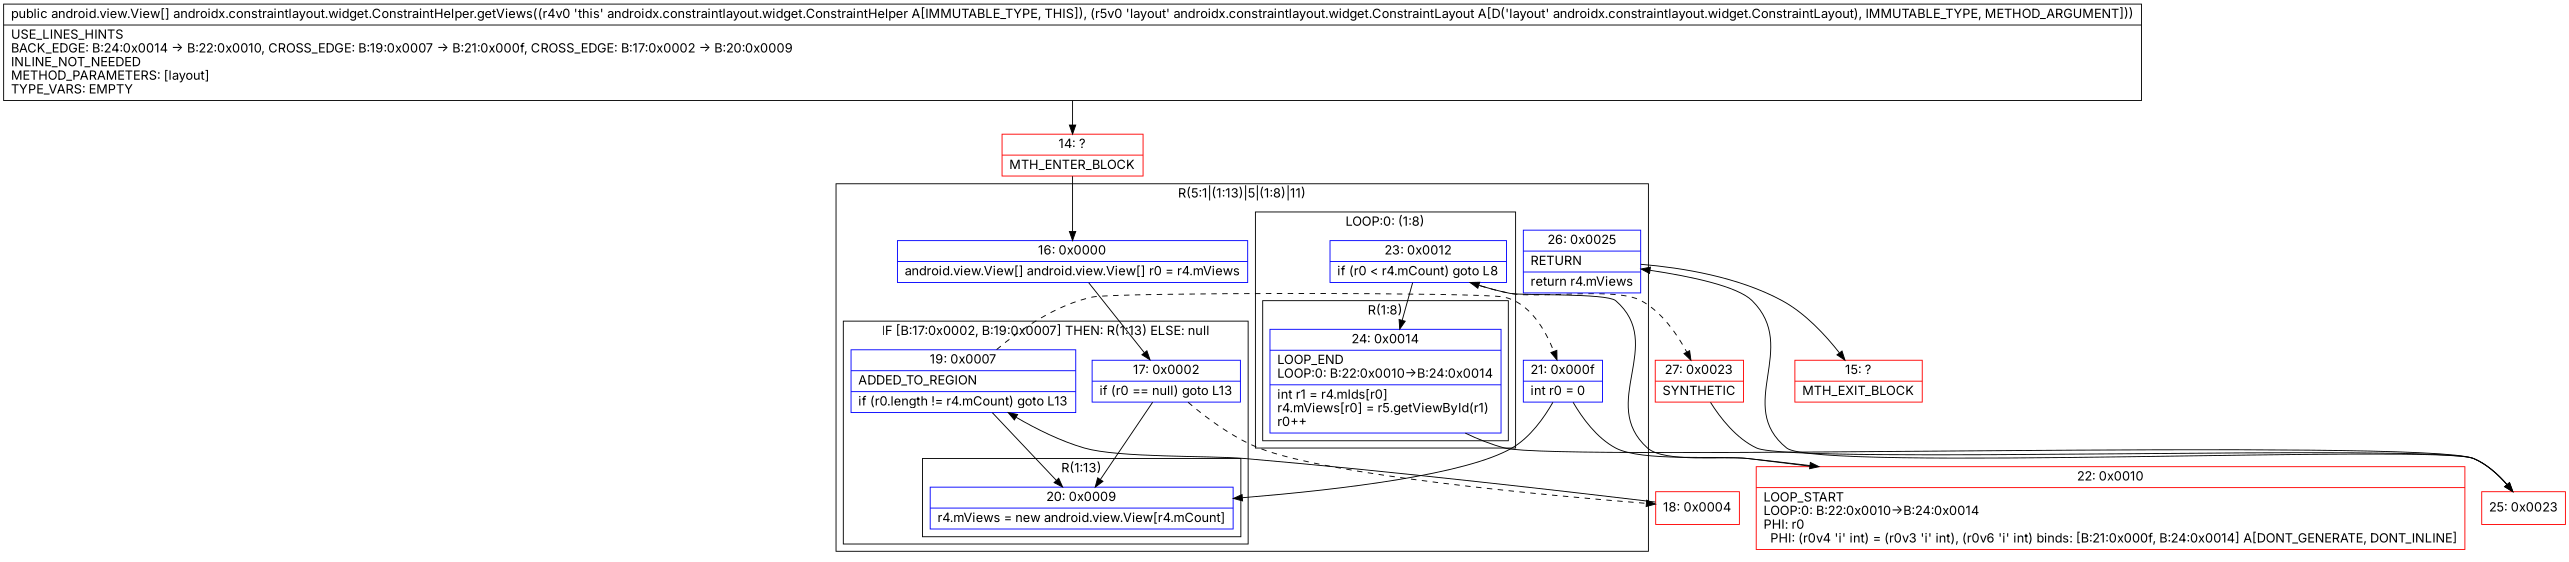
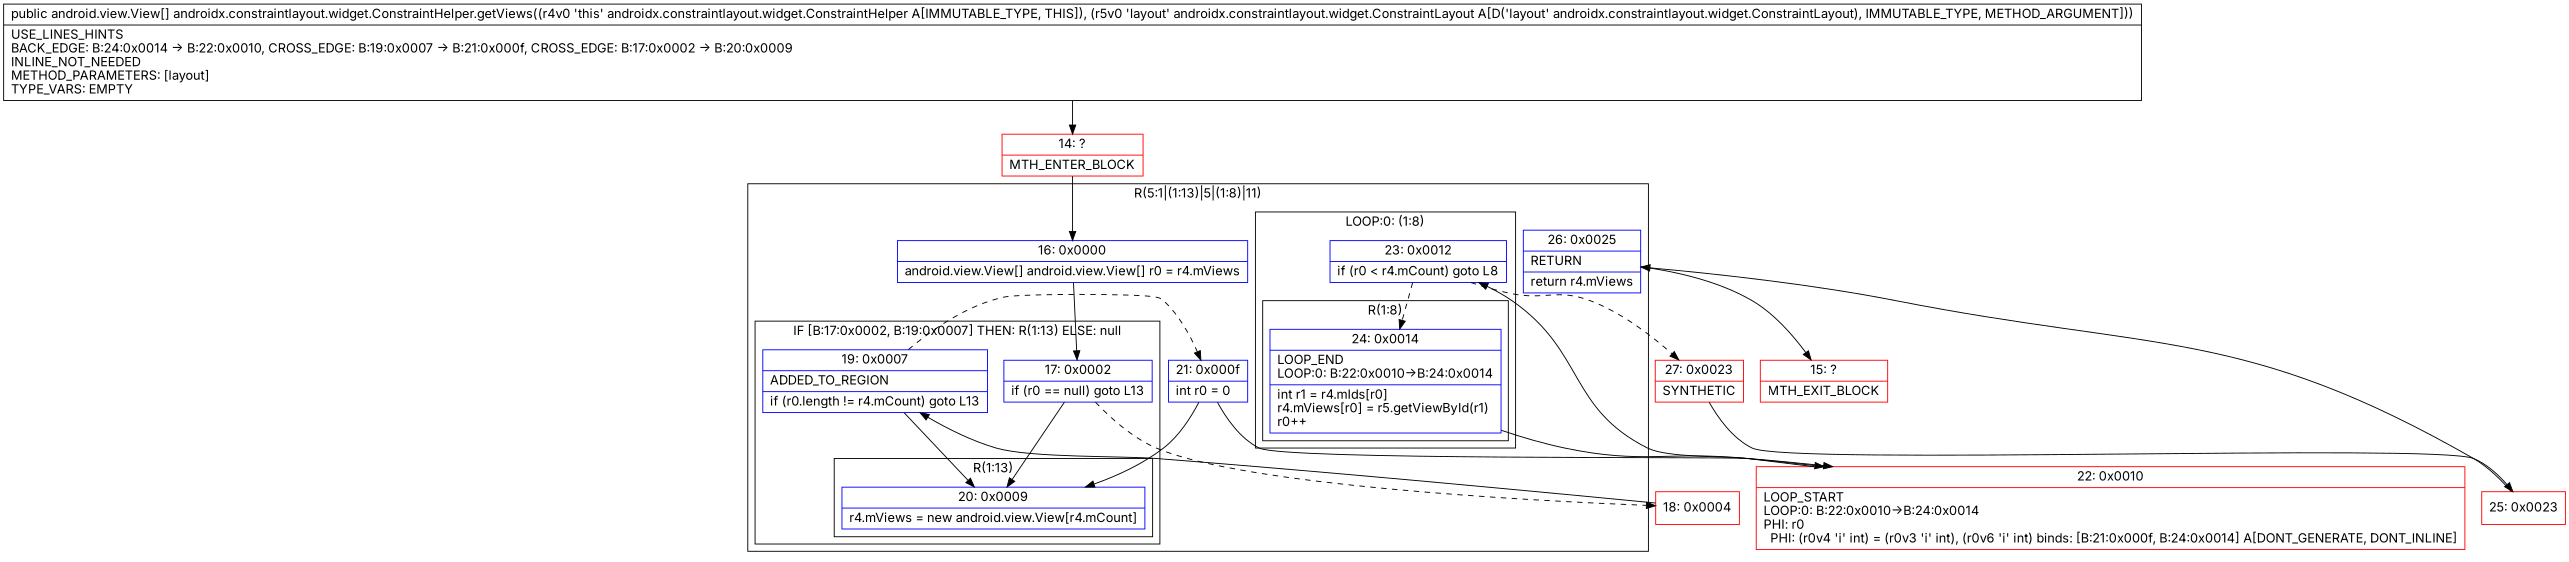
(1406, 306) -> (1406, 306)
(1752, 452) -> (1586, 452)
